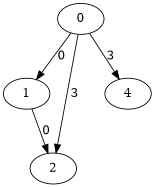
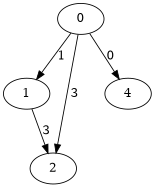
(62, 56) -> (62, 56)
(111, 56) -> (111, 56)
(46, 131) -> (46, 131)
